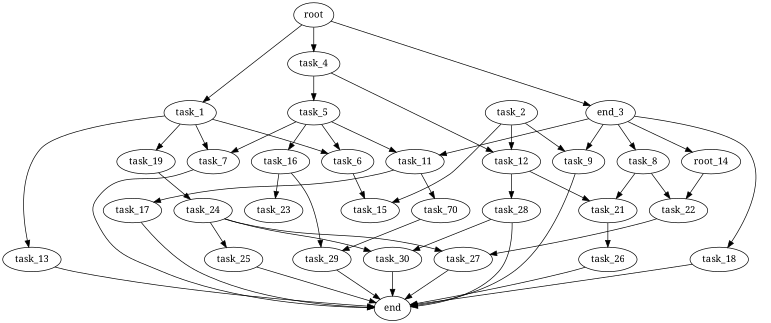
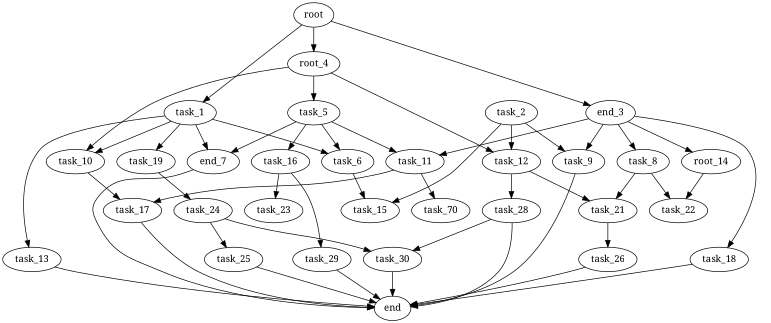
(314, 64) -> (314, 64)
none -> (75, 162)
(213, 162) -> (213, 162)
(385, 234) -> none
(463, 259) -> none
